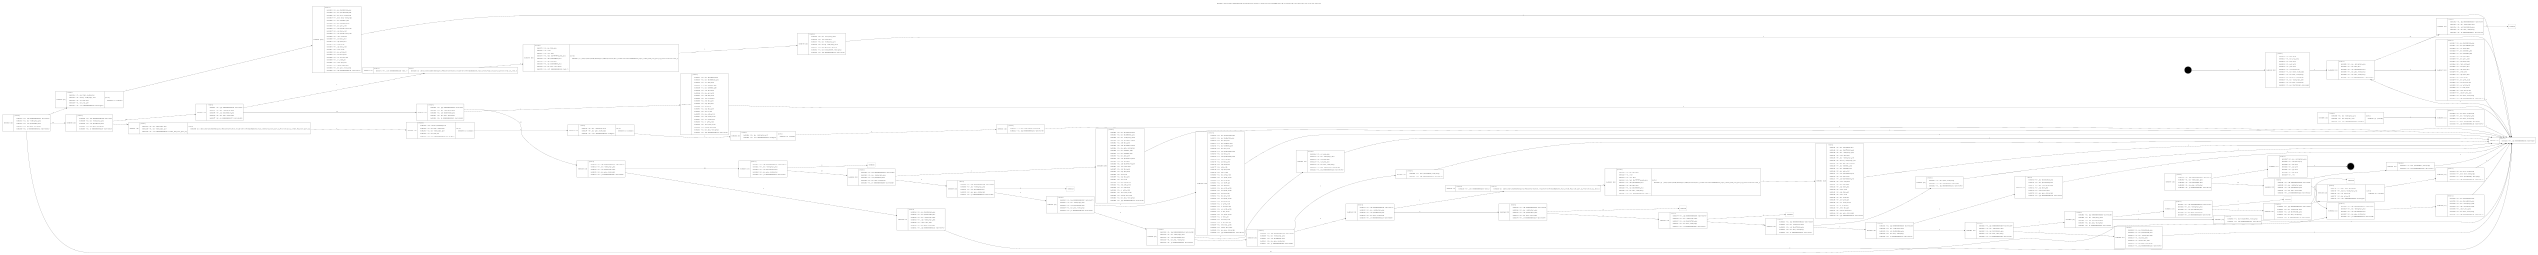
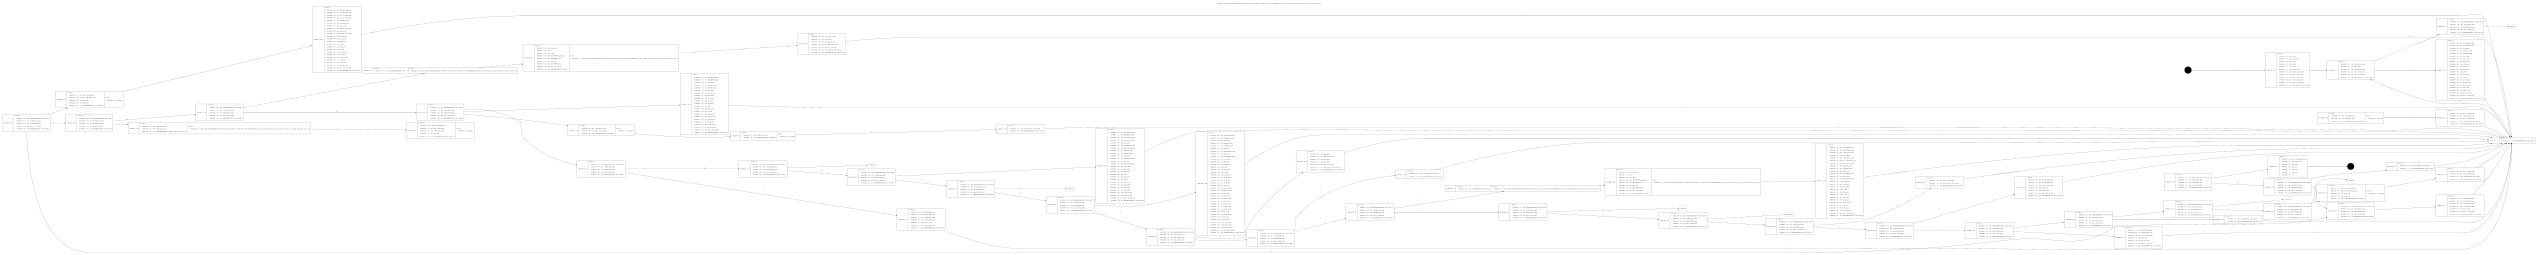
(520, 130) -> (515, 119)
